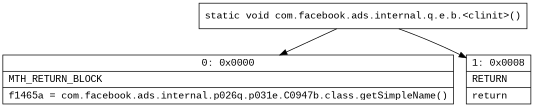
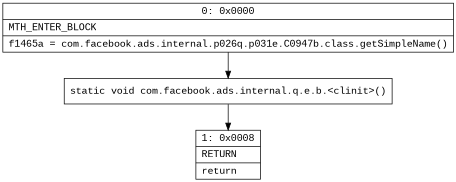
(312, 40) -> (228, 62)
(56, 79) -> (53, 27)
